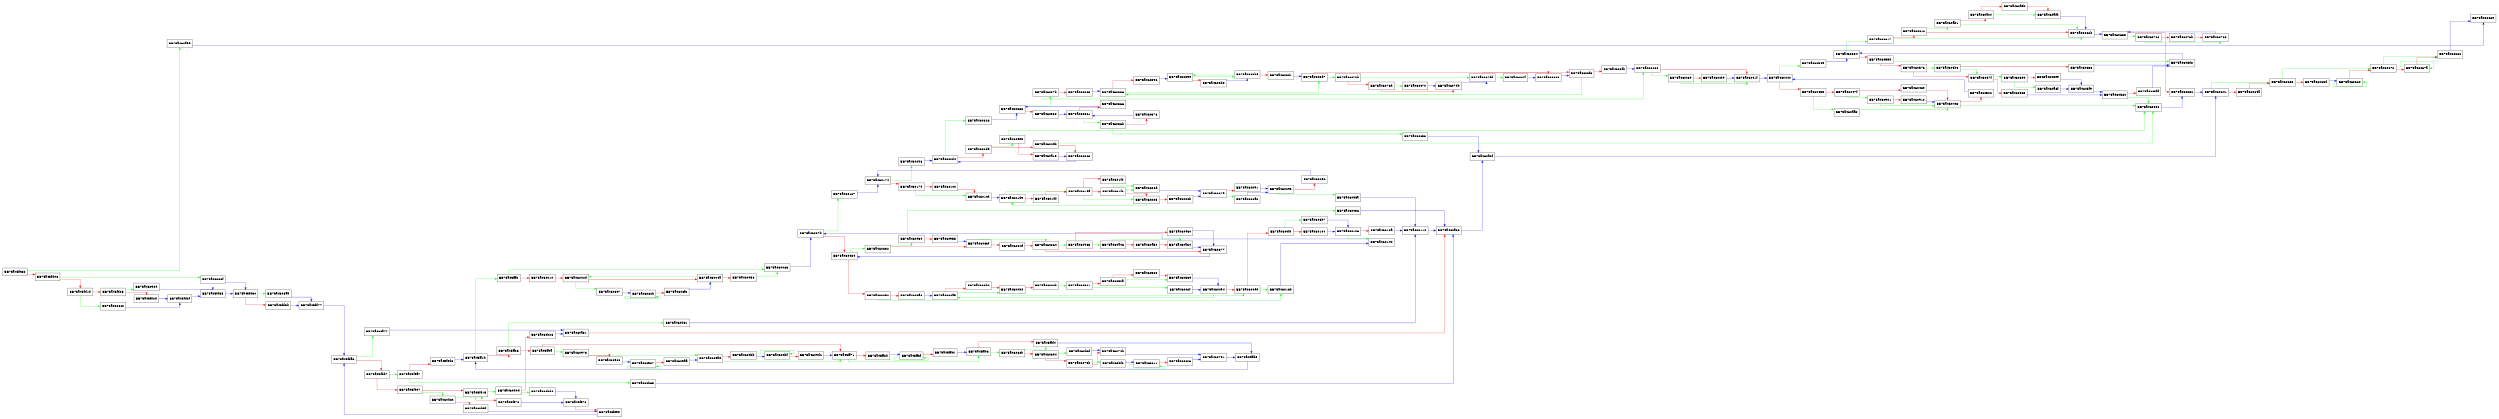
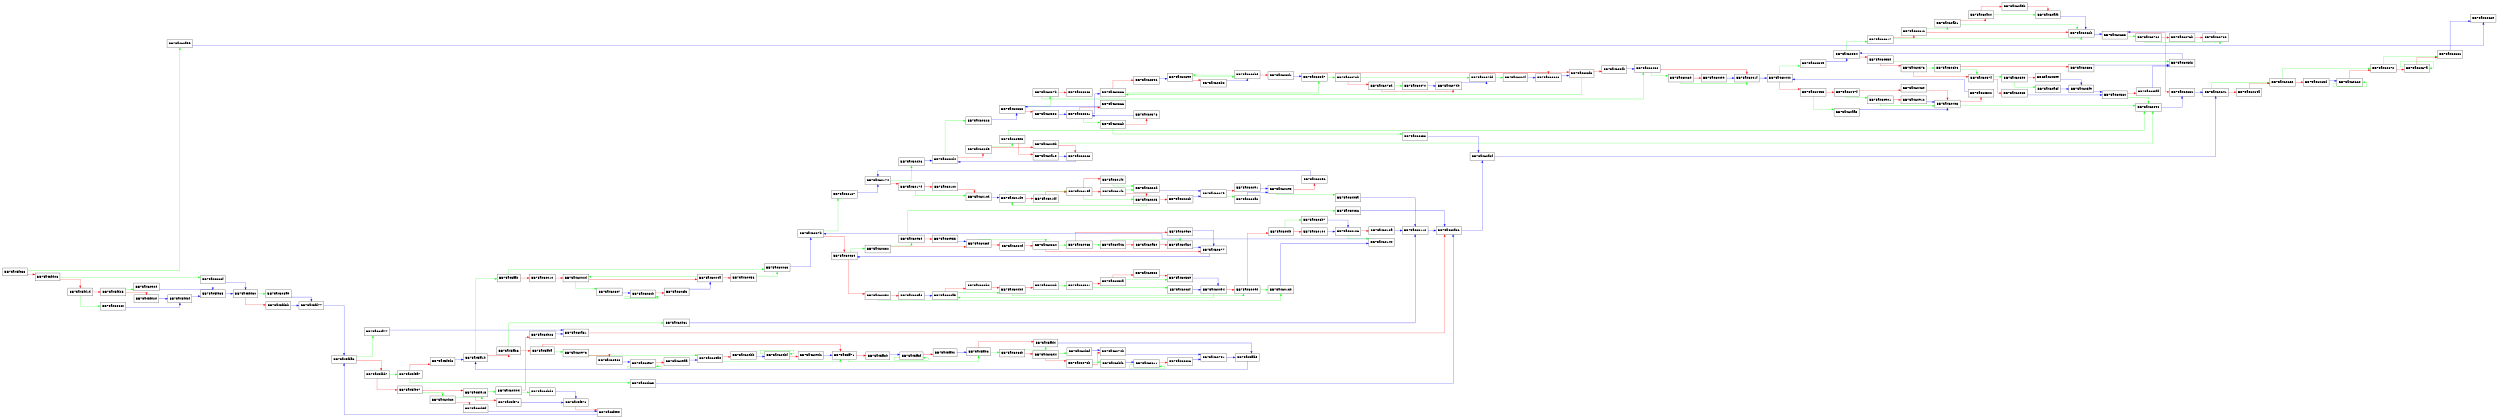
(1095, 91) -> (1095, 103)
(1903, 110) -> (1903, 110)
